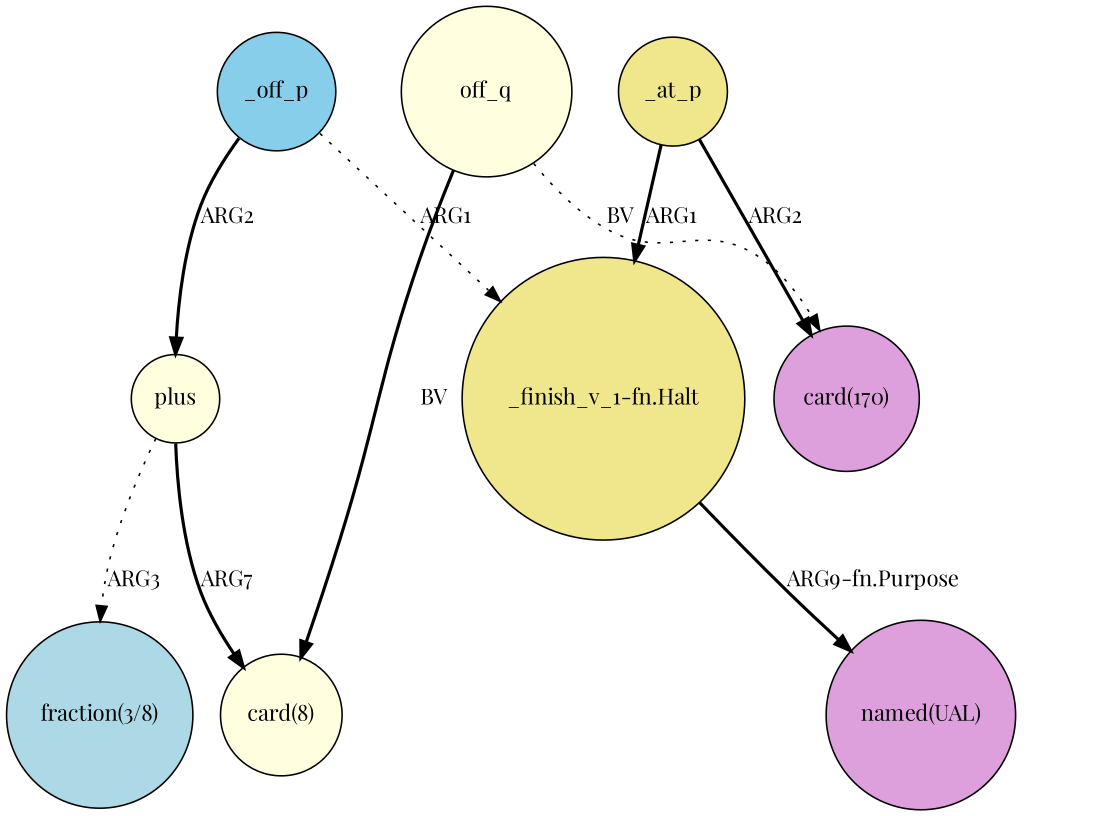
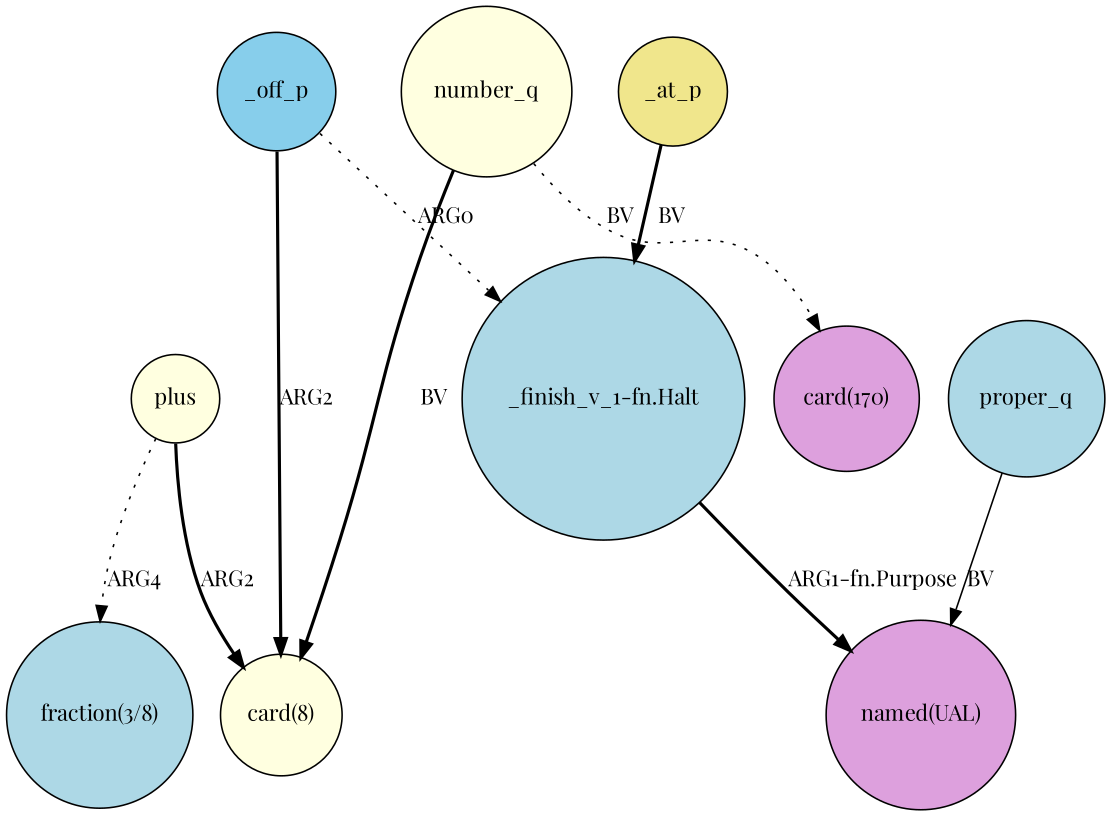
(487, 92) -> (487, 92)
(446, 217) -> (446, 217)
(672, 217) -> (672, 217)
(751, 230) -> none
(192, 233) -> (279, 395)
(603, 399) -> (603, 399)
none -> (1027, 399)
(134, 580) -> (134, 580)
(228, 580) -> (228, 580)
(873, 580) -> (873, 580)
